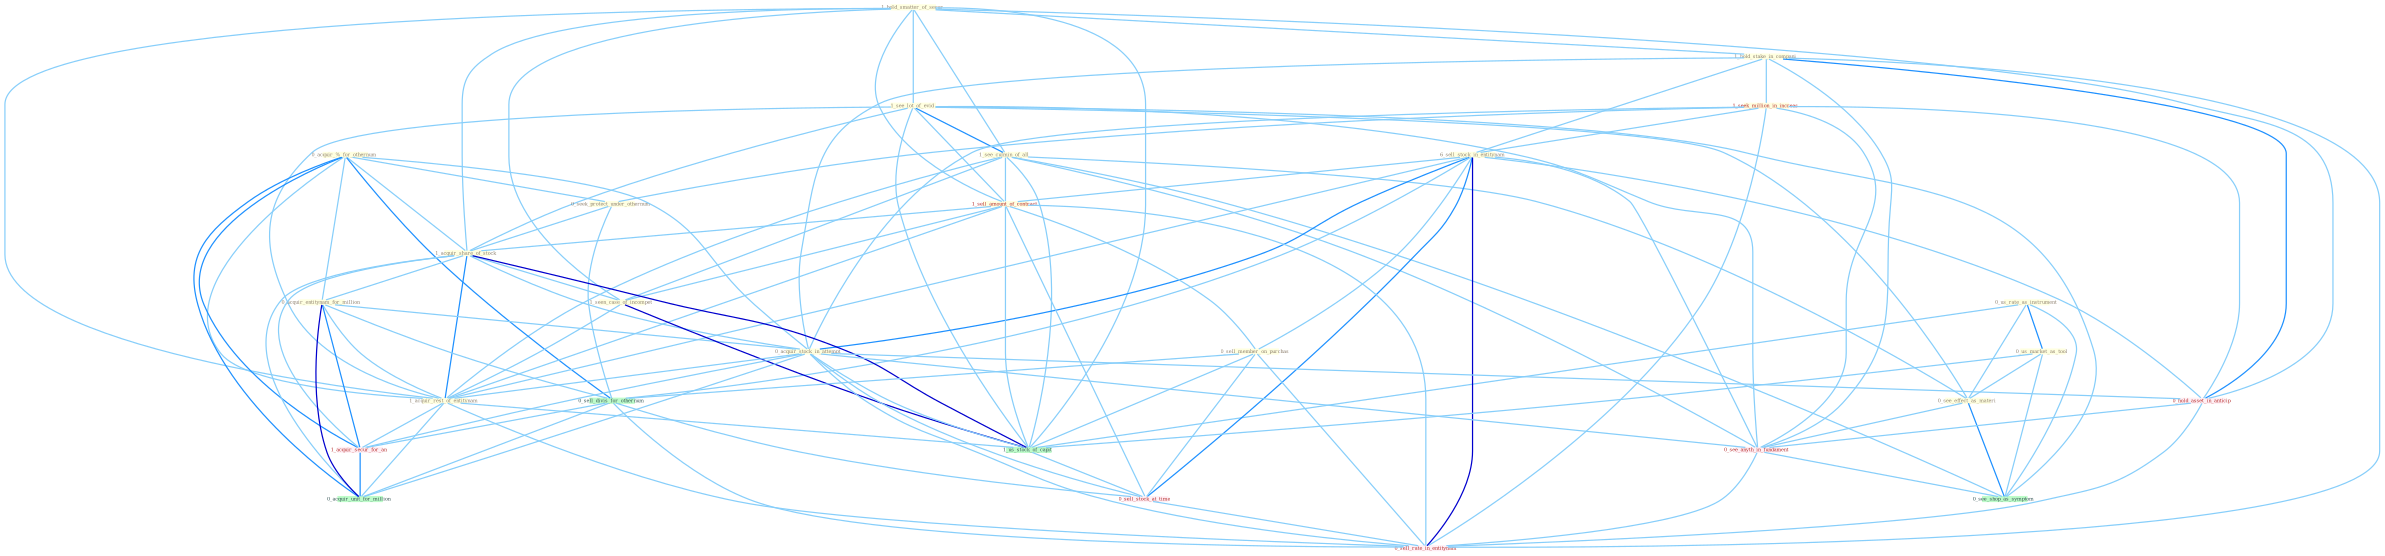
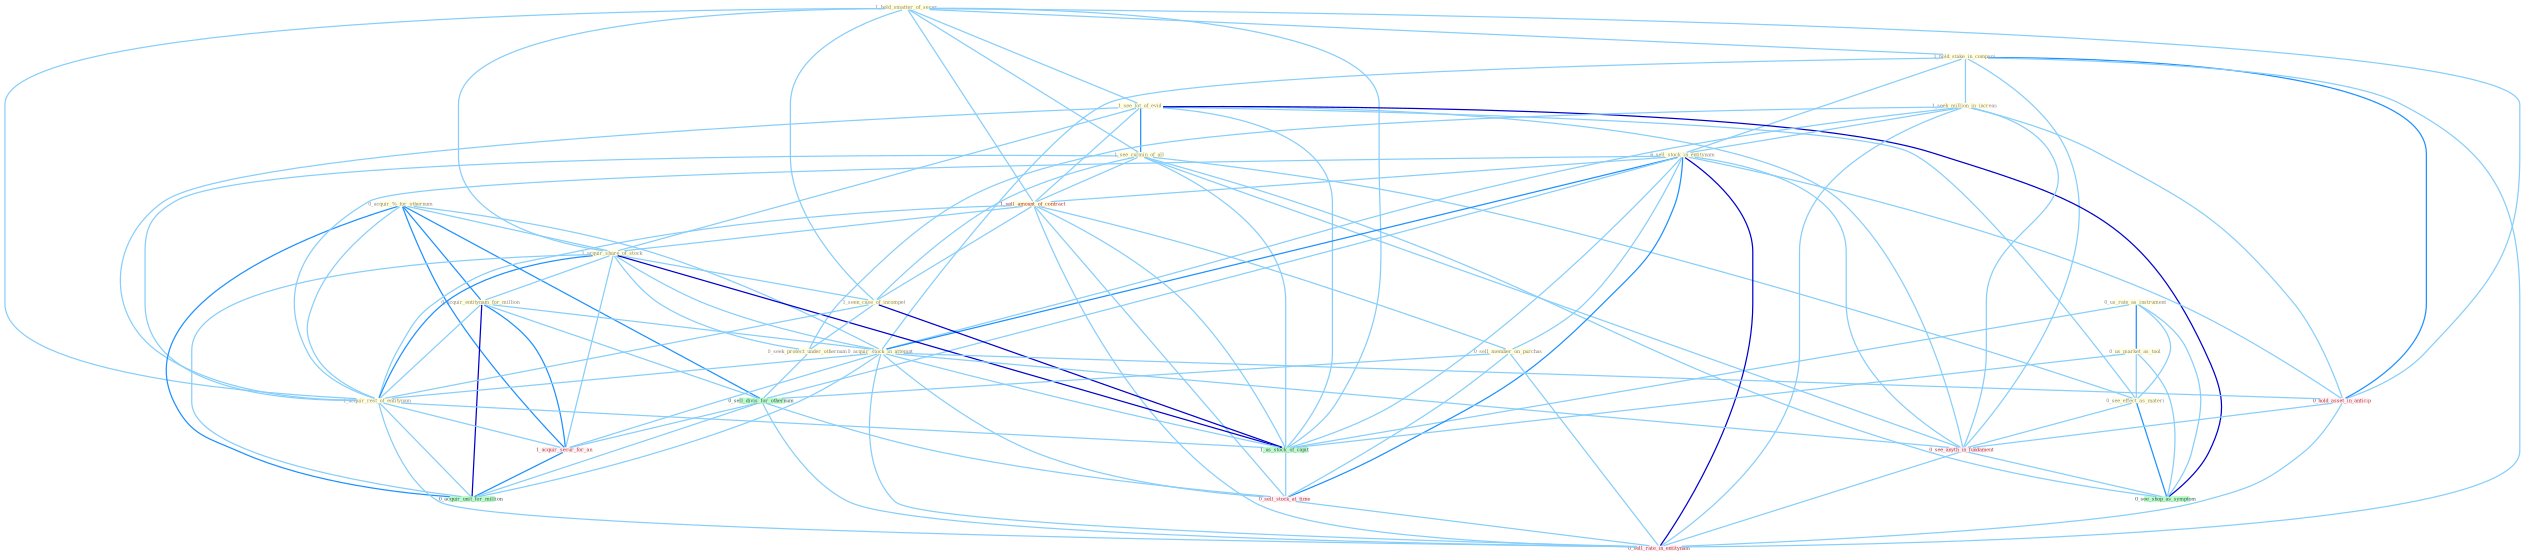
(1766, 106) -> (1965, 106)
(1750, 154) -> (1934, 153)
(479, 179) -> (857, 316)
(334, 229) -> (442, 253)
(1142, 401) -> (1502, 327)
